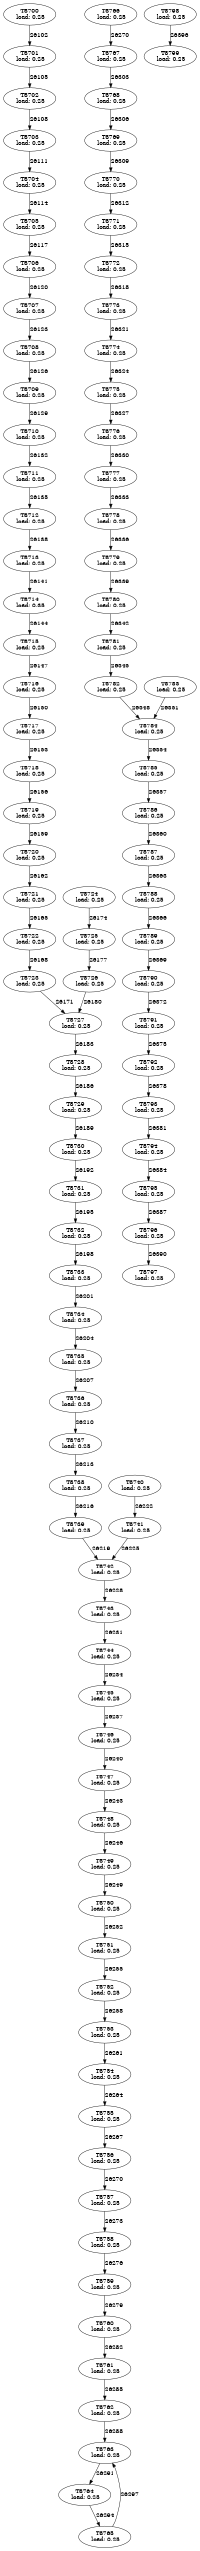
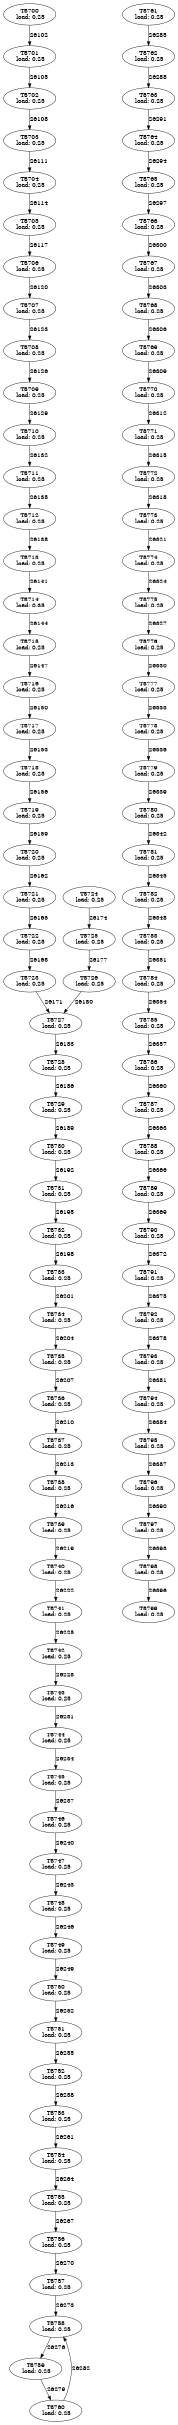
(120, 35) -> (158, 246)
(128, 707) -> (149, 916)
(89, 1547) -> (56, 1547)
none -> (149, 1547)
(105, 2346) -> (71, 2371)
(120, 2497) -> (149, 201)
